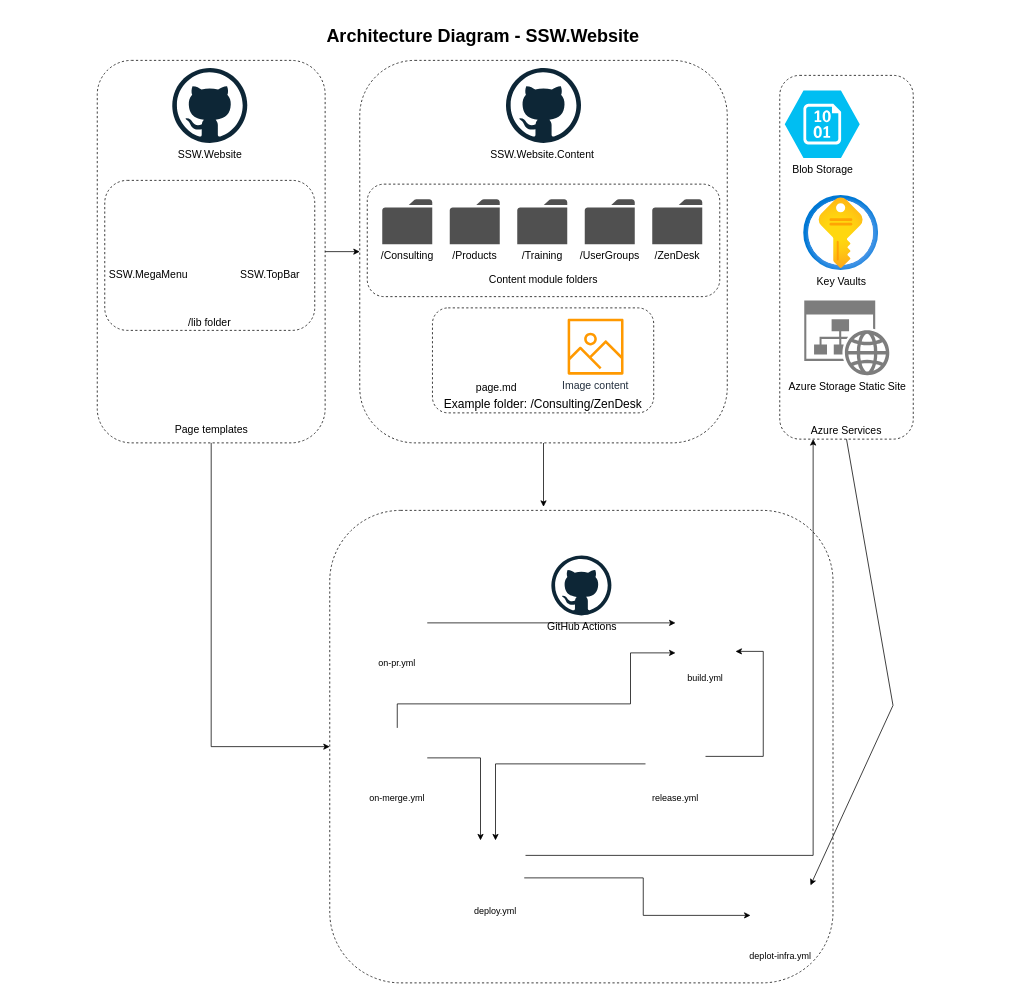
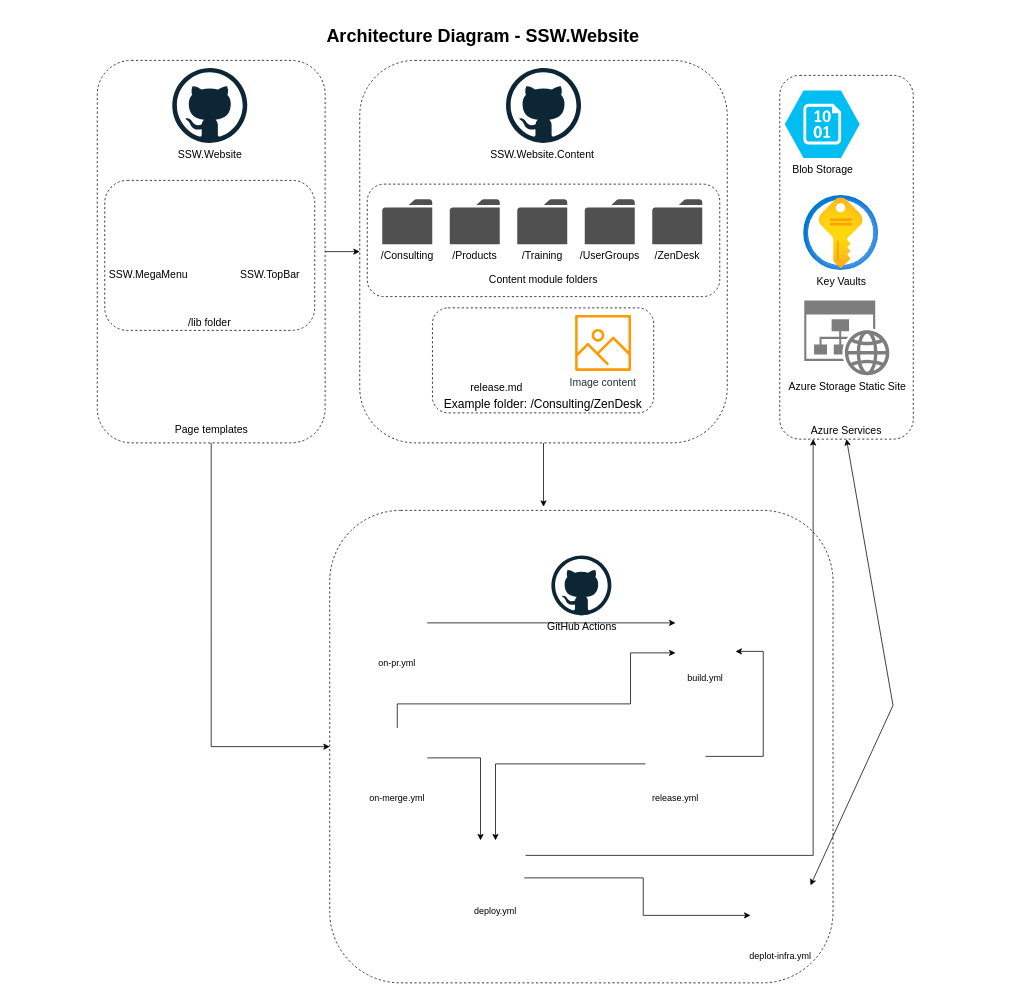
(595, 347) -> (603, 343)
(497, 387) -> (497, 387)
(847, 443) -> (847, 445)
